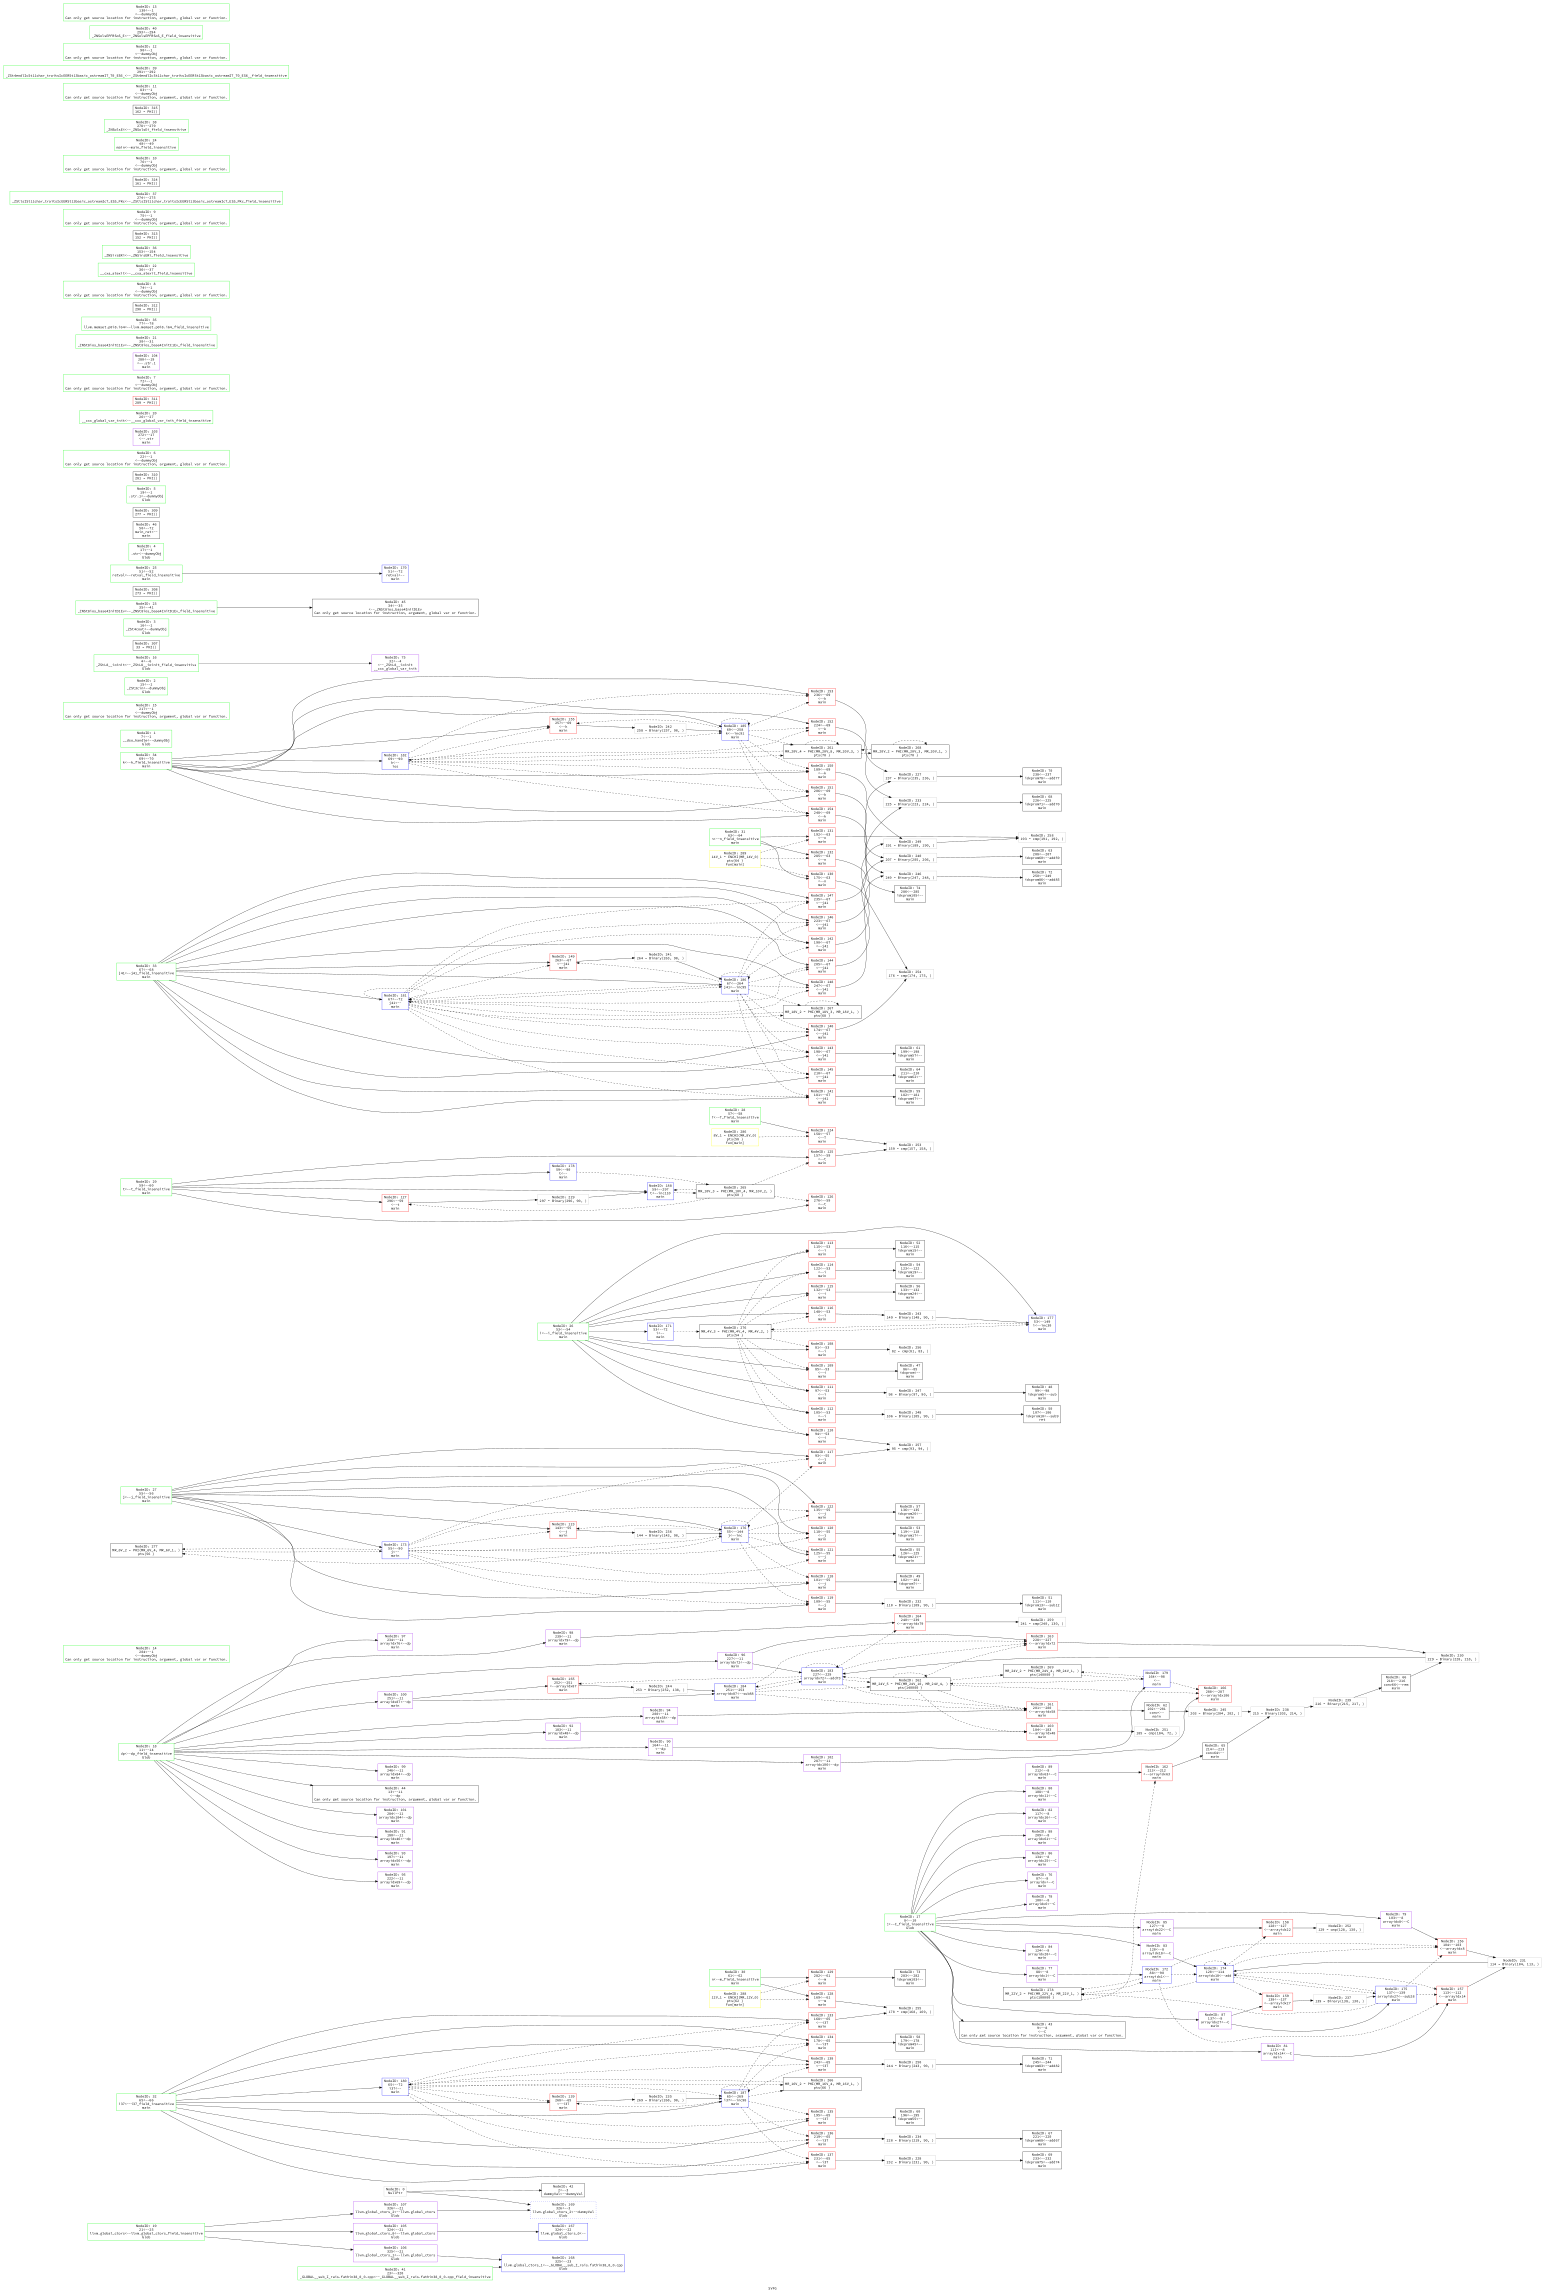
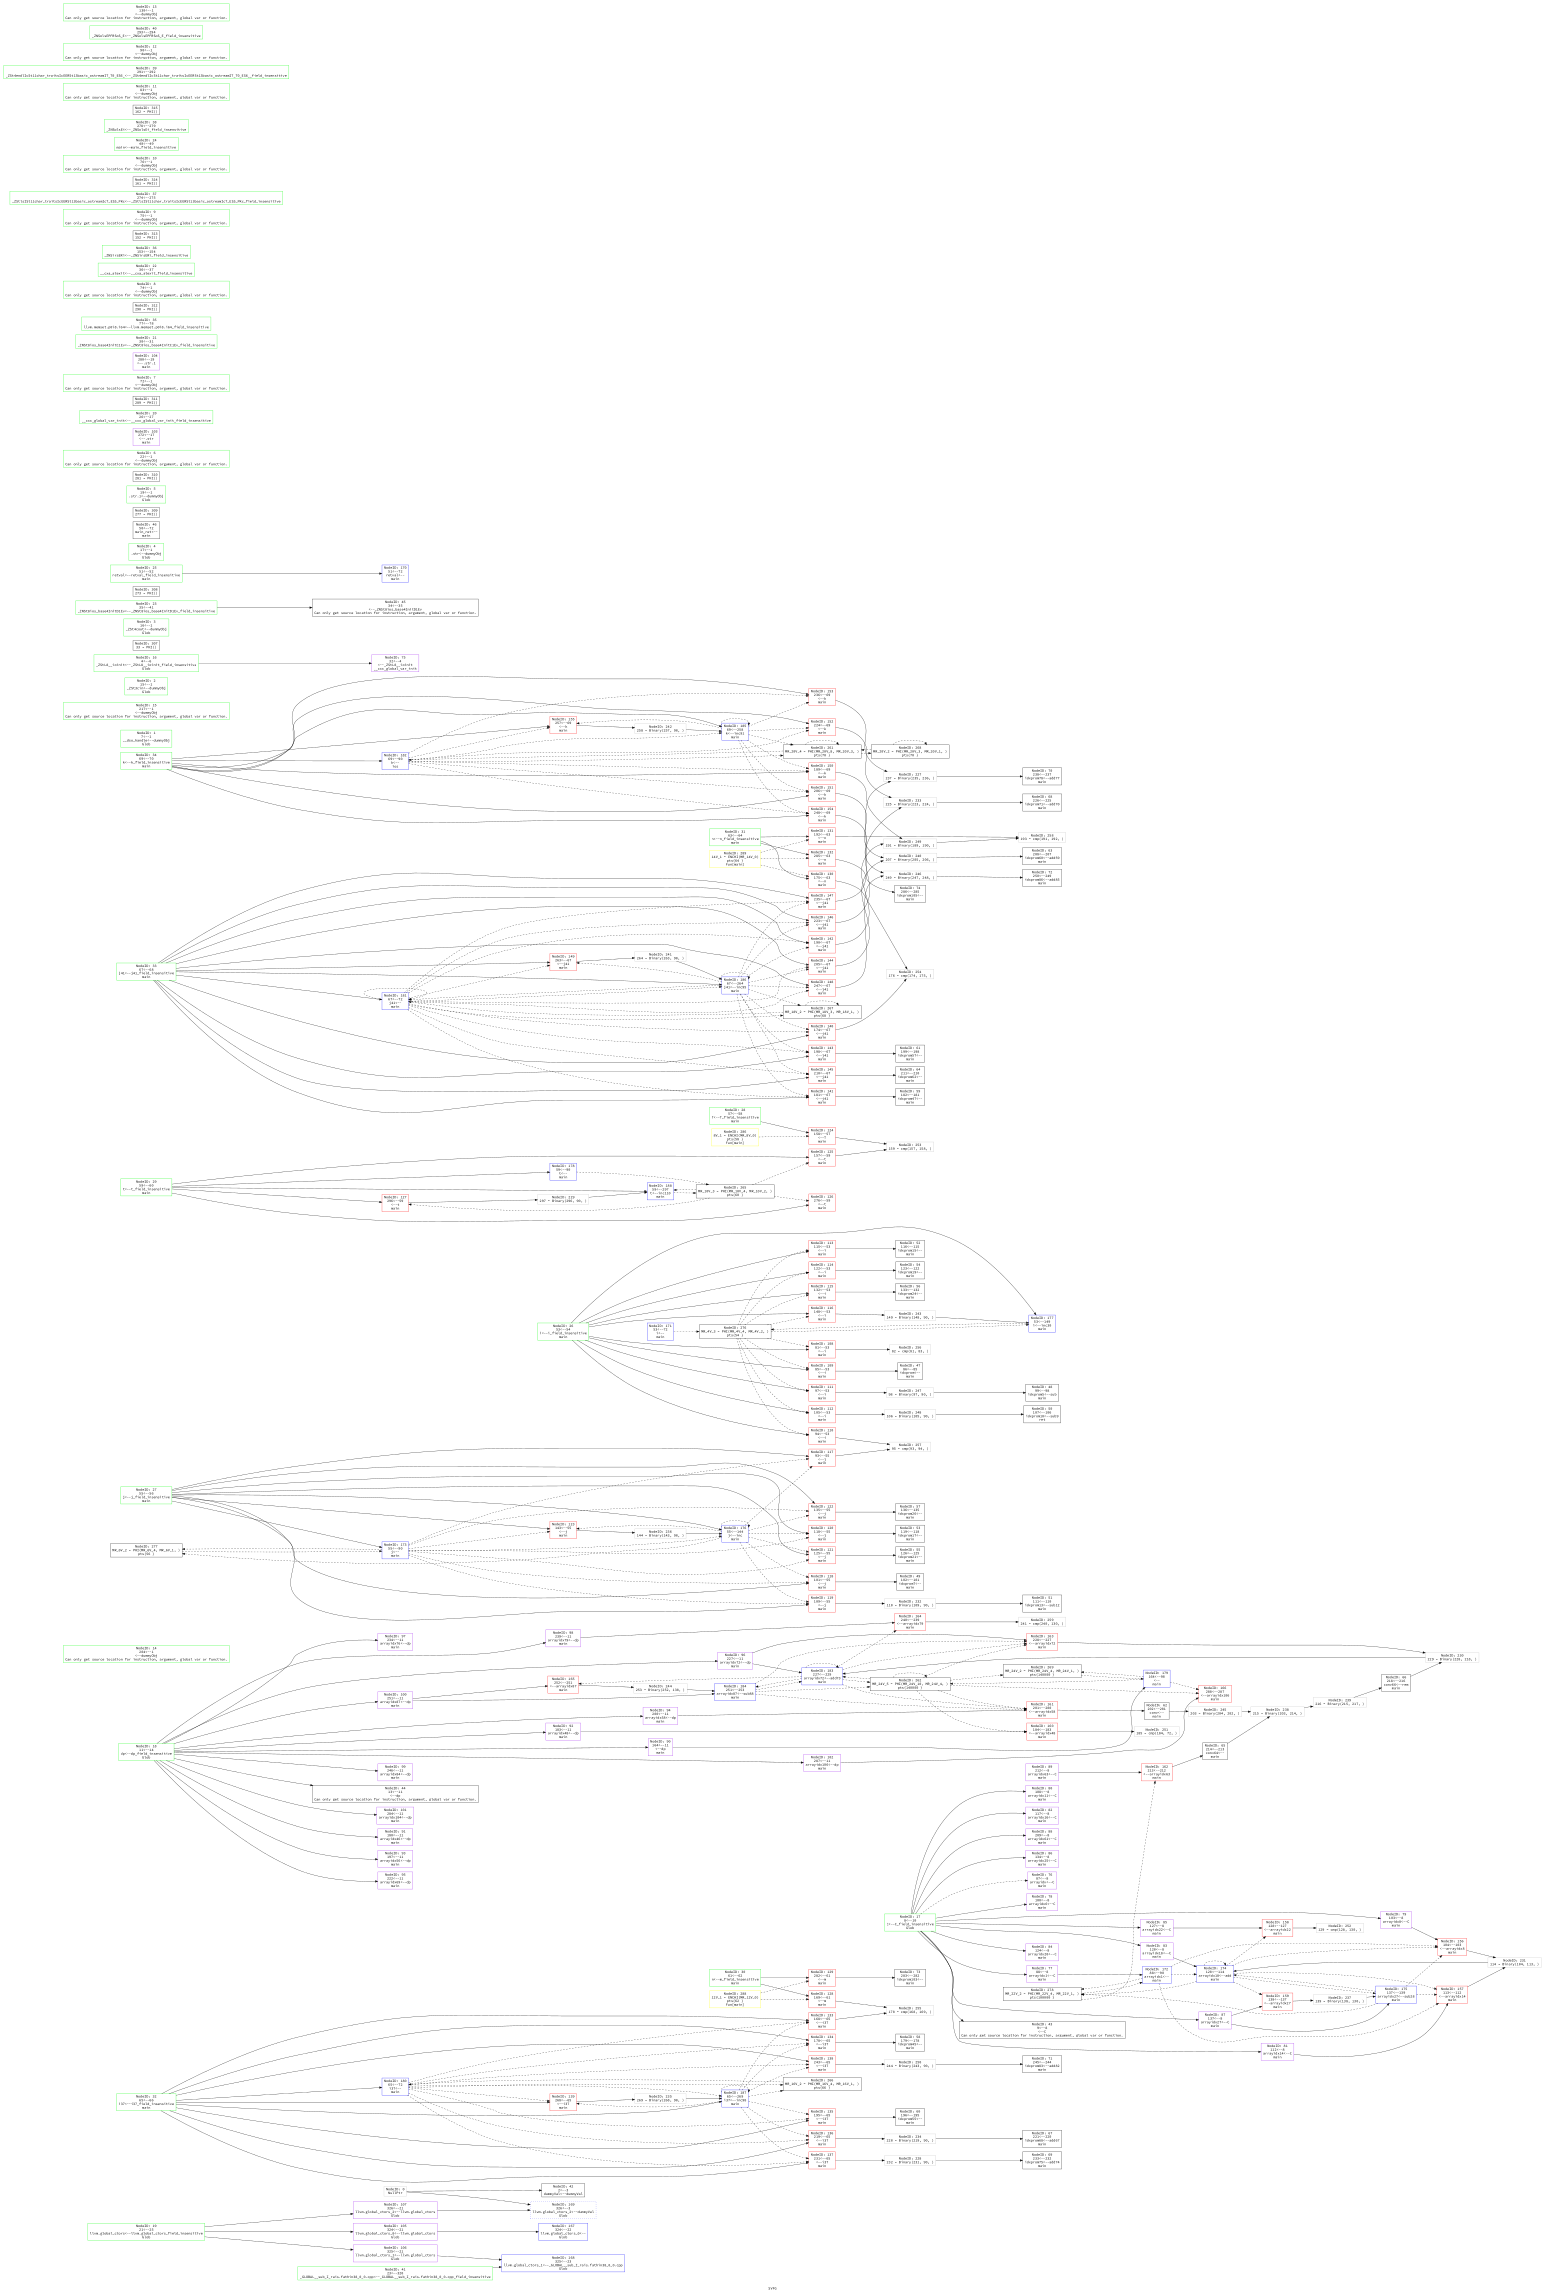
(146, 401) -> (146, 401)
(617, 1332) -> none
(970, 1888) -> (970, 1888)
